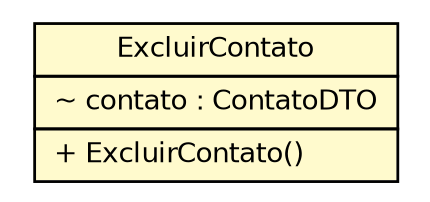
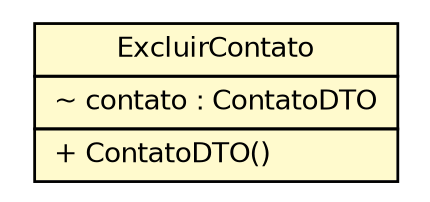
(180, 154) -> (164, 154)
